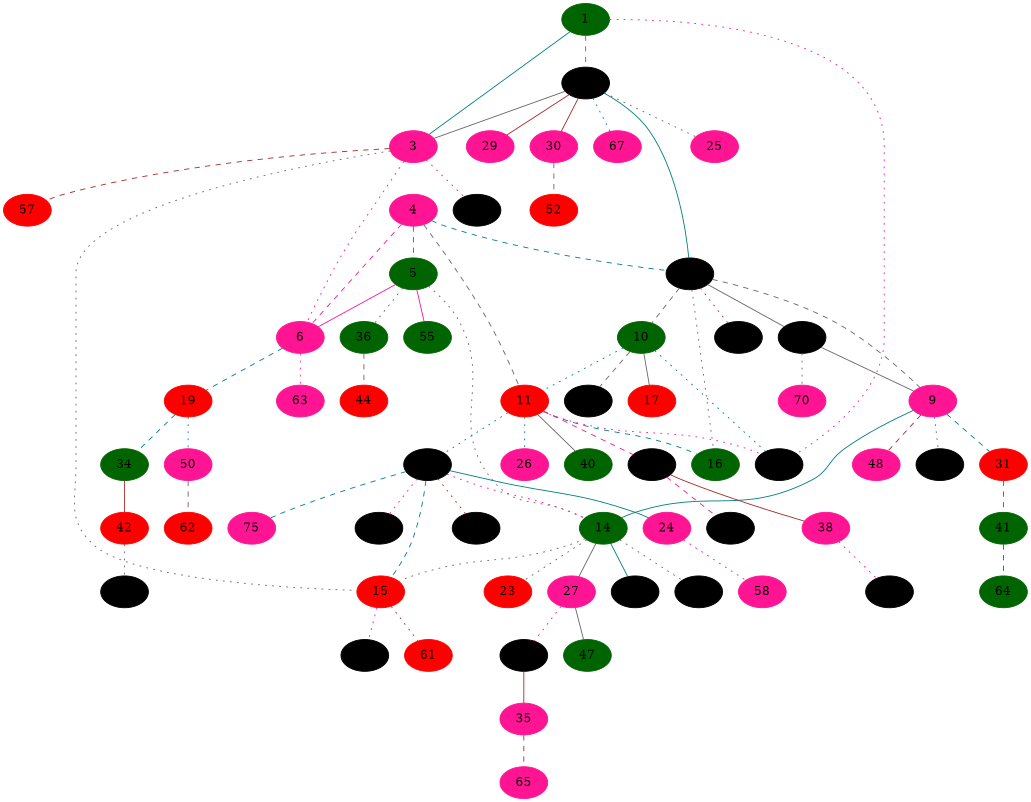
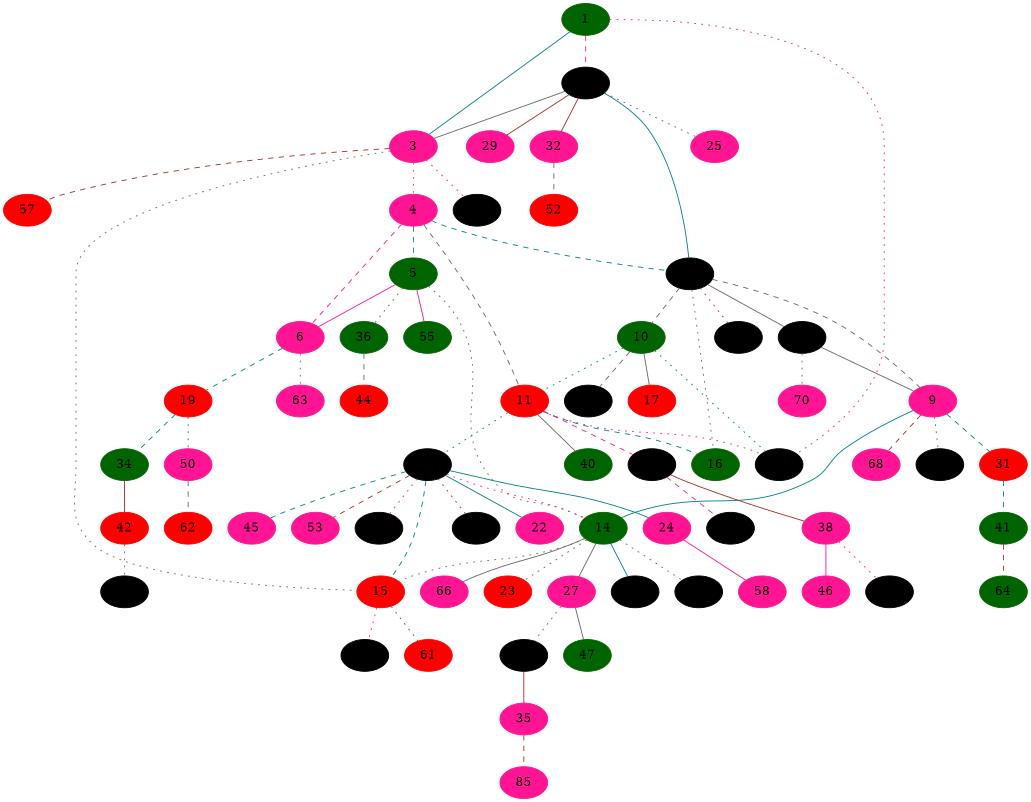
(554, 147) -> (554, 147)
(617, 147) -> none
(351, 239) -> (413, 179)
(300, 369) -> (300, 369)
(525, 465) -> none
(876, 465) -> (876, 465)
(252, 528) -> (252, 528)
none -> (315, 528)
none -> (540, 528)
(715, 560) -> (715, 560)
none -> (444, 592)
none -> (826, 592)
(524, 783) -> (524, 783)
